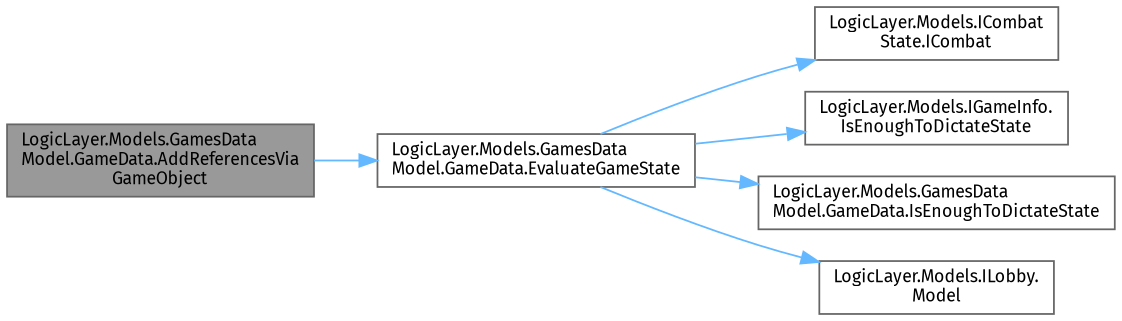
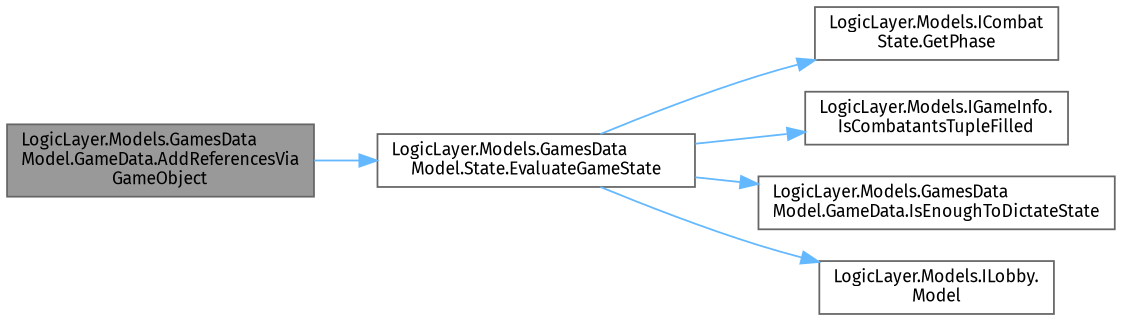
(937, 34) -> (937, 34)
(937, 118) -> (937, 118)
(536, 161) -> (536, 161)
